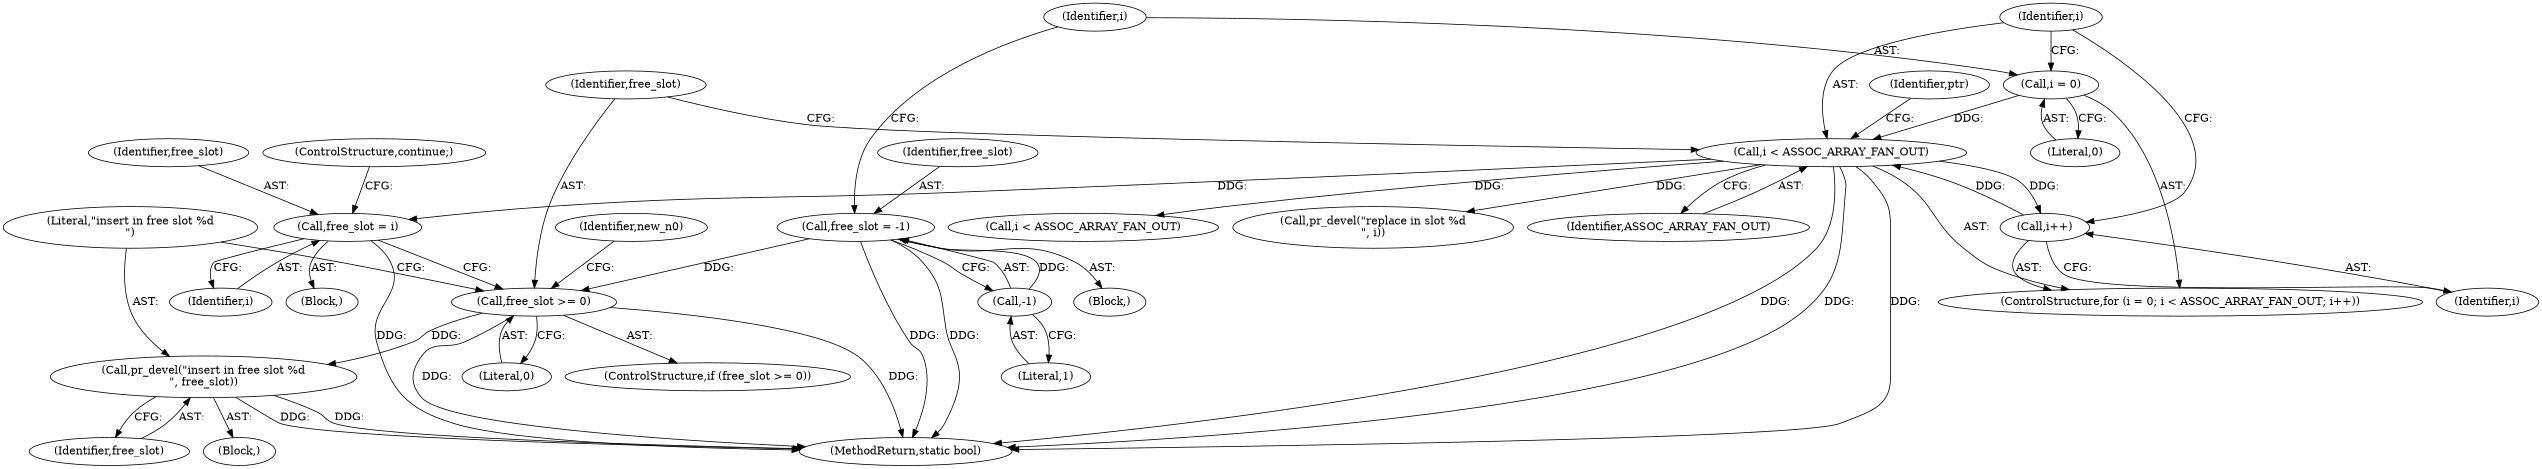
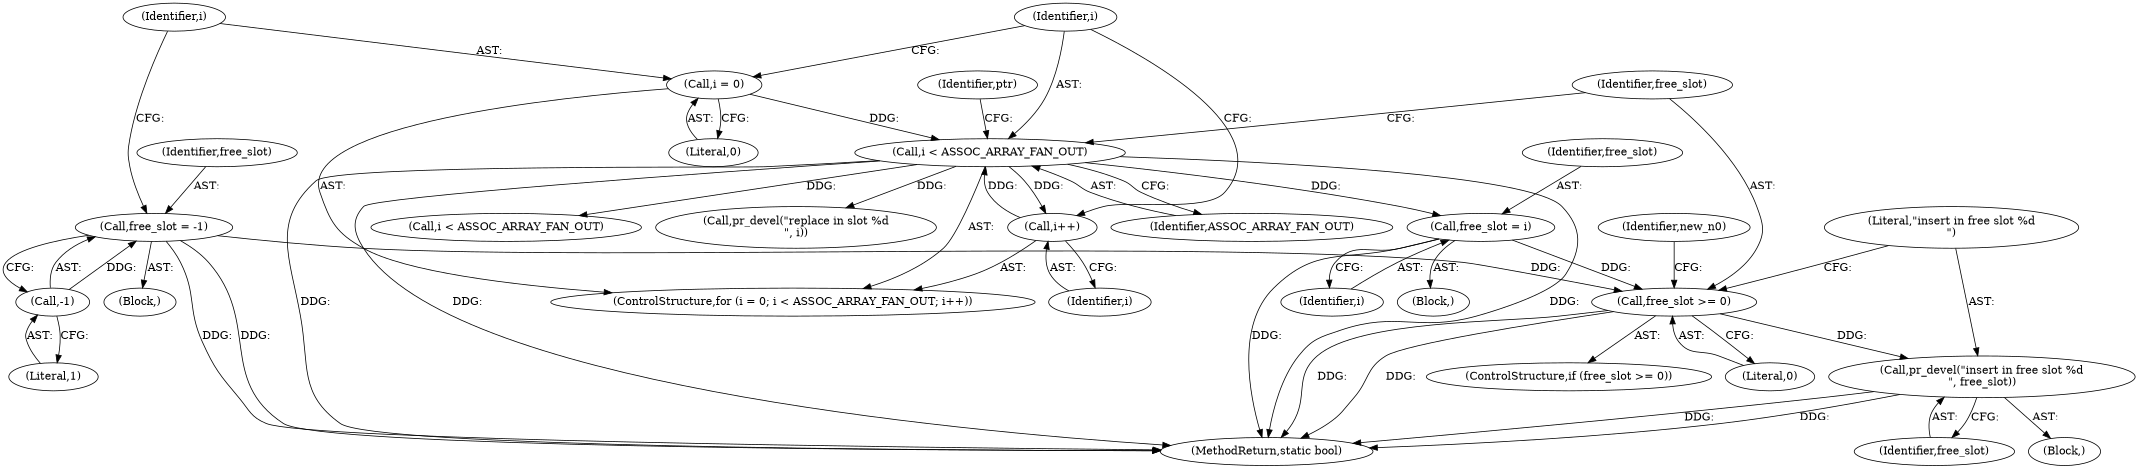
(374, 153) -> none
(479, 268) -> (1618, 268)
